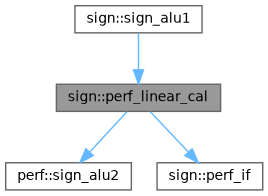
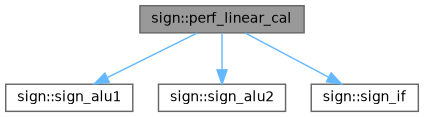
(138, 51) -> (152, 55)
(69, 176) -> (222, 98)
(210, 176) -> (365, 98)
